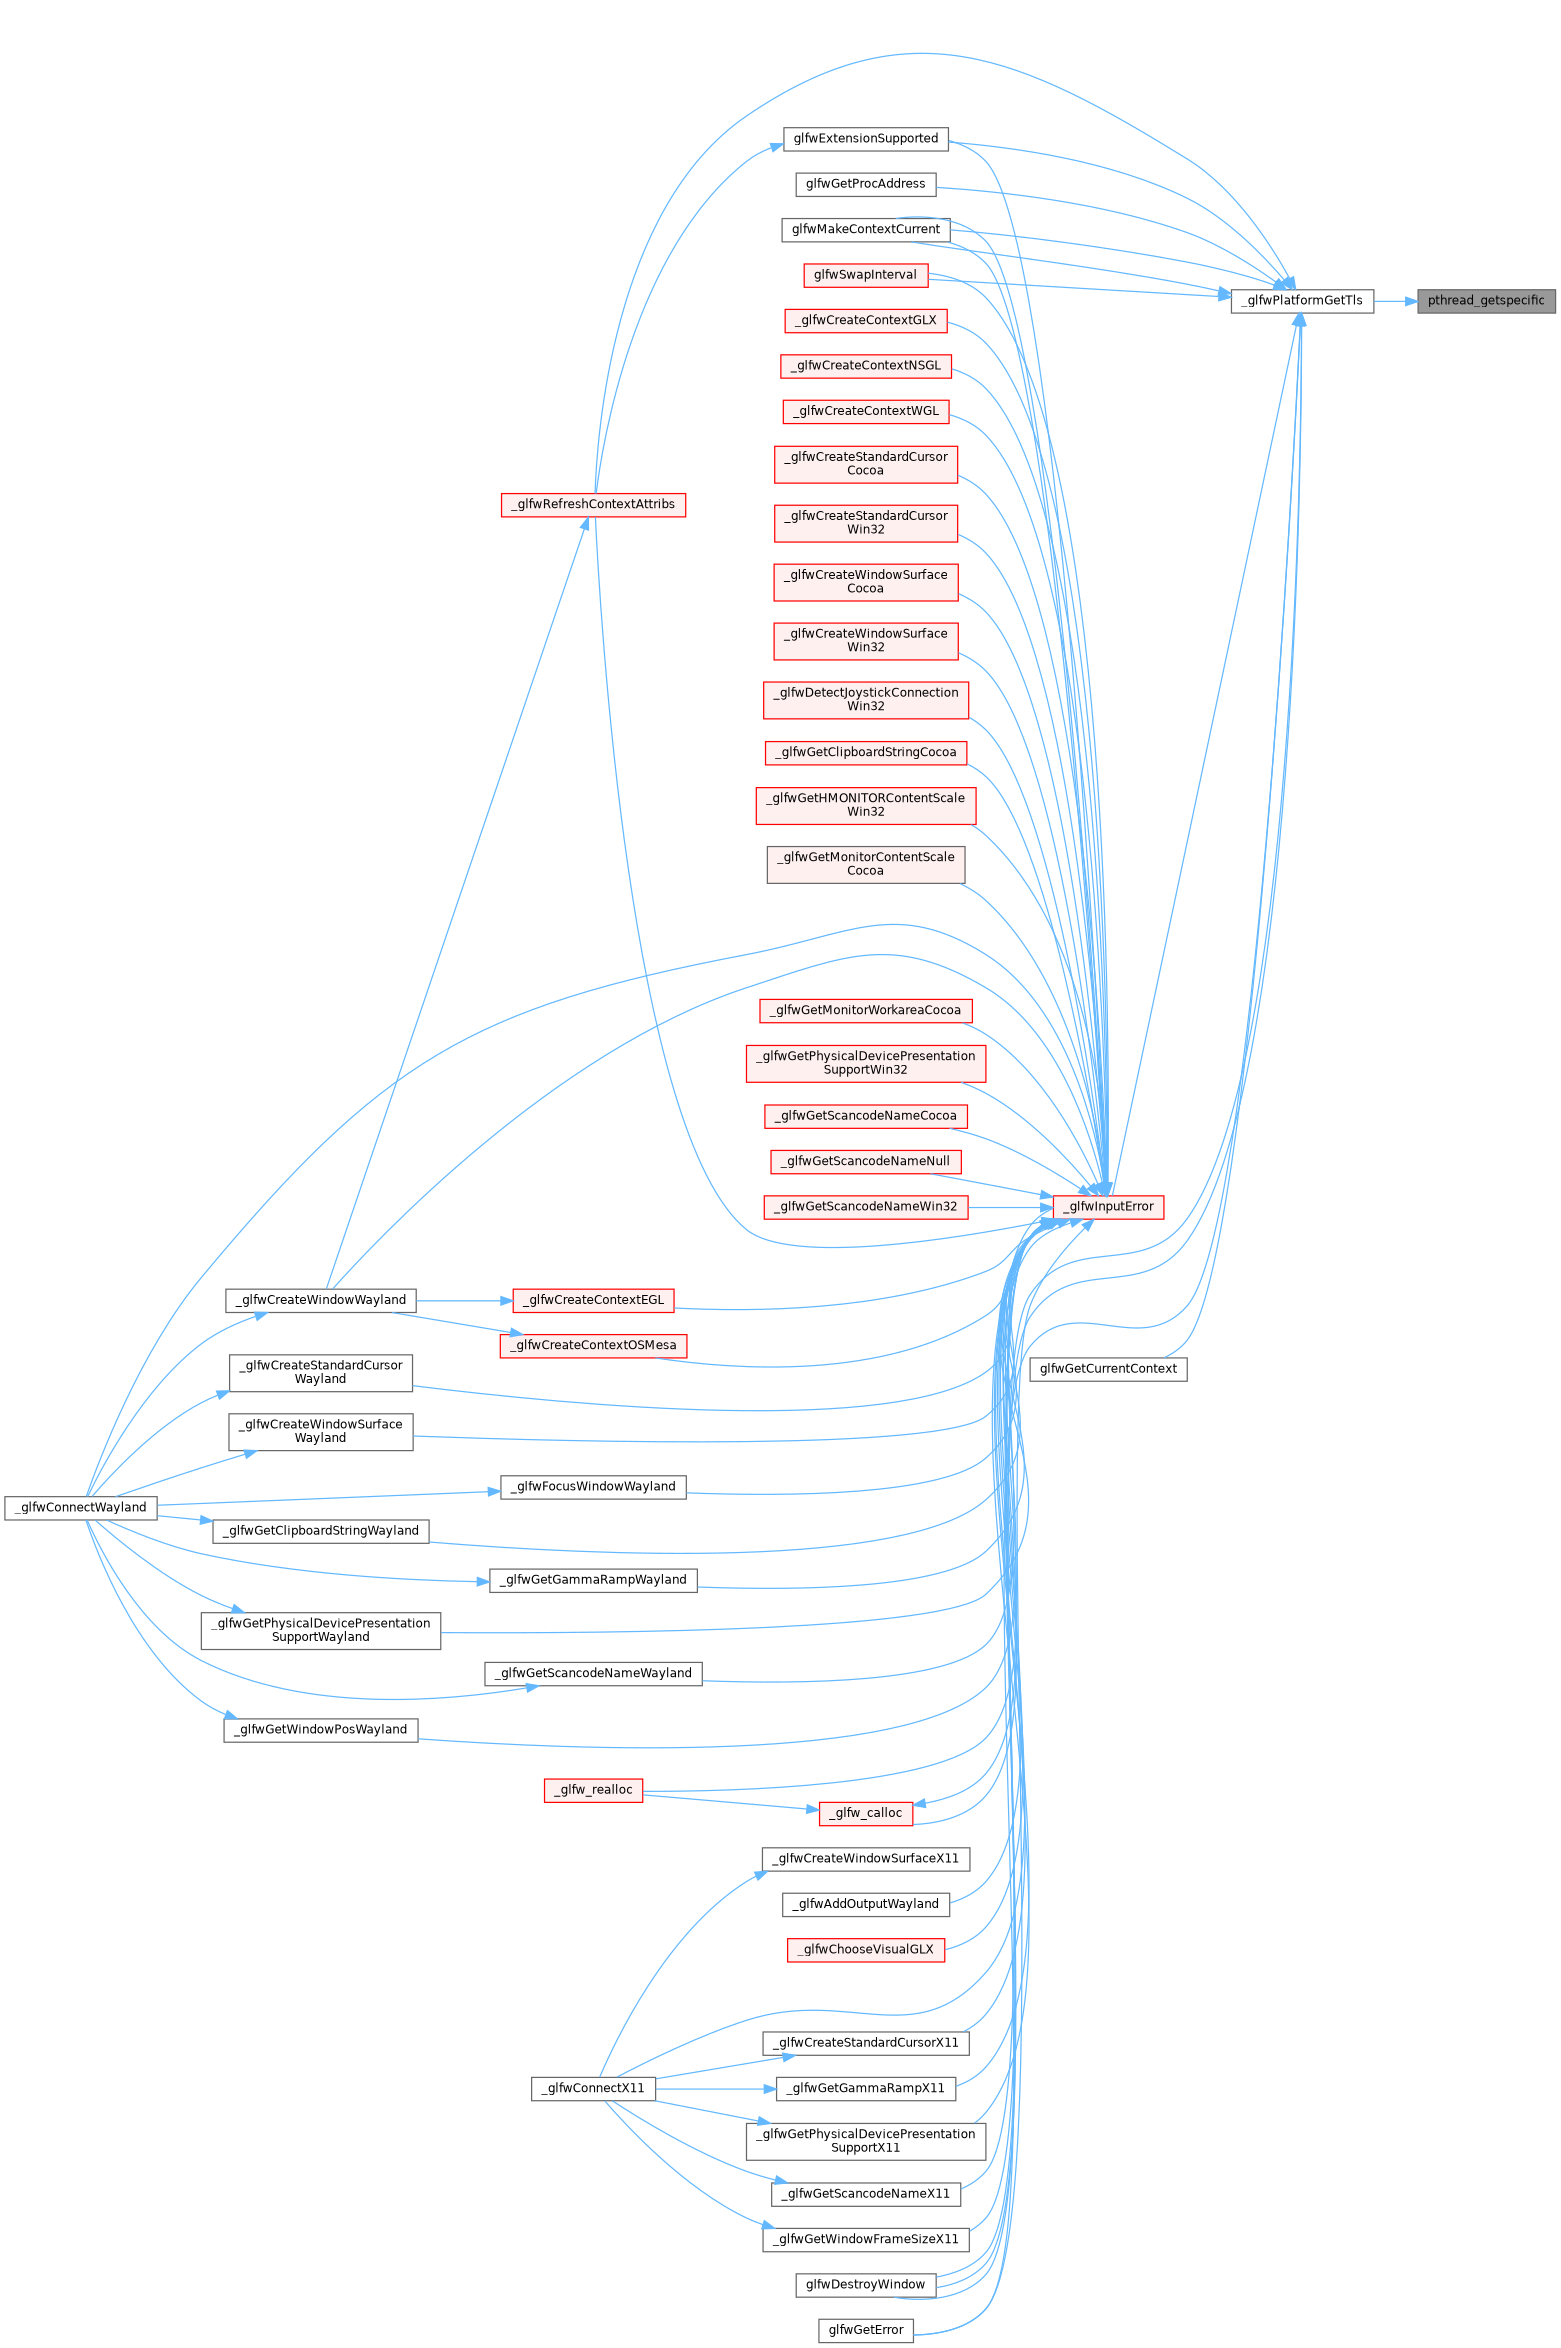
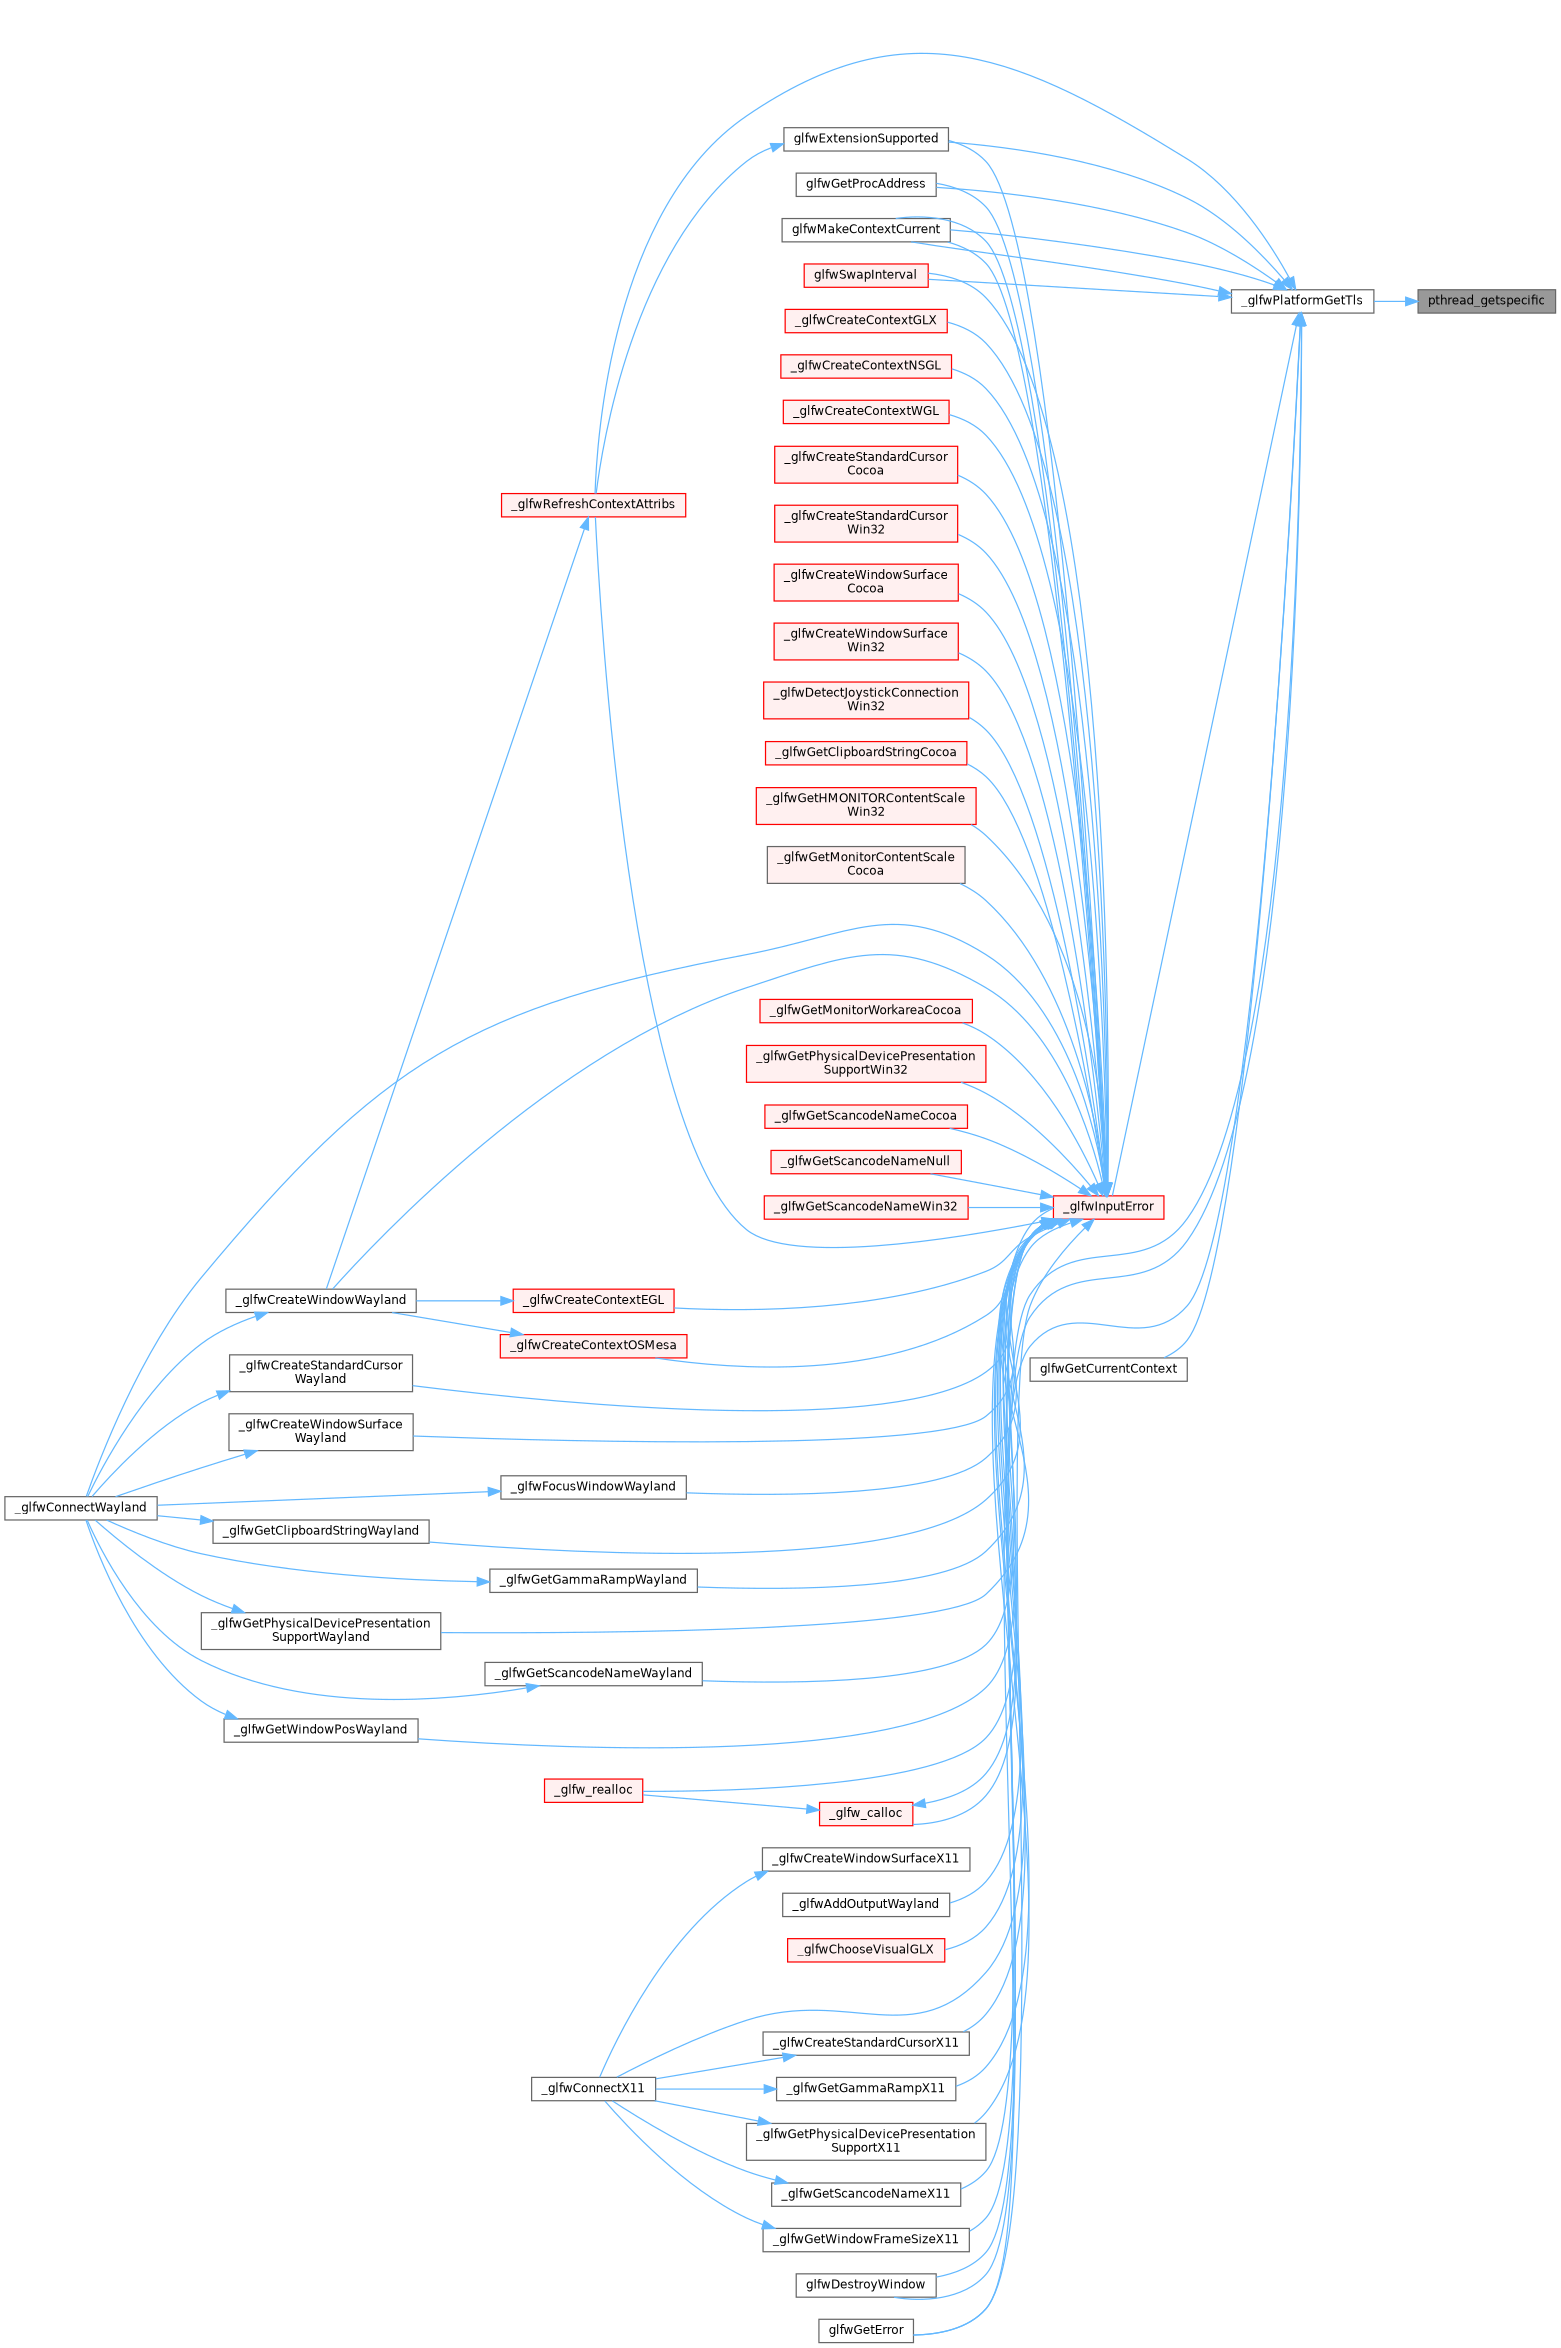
(1011, 1770) -> (1069, 663)
